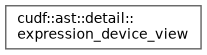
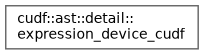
(103, 27) -> (102, 27)
